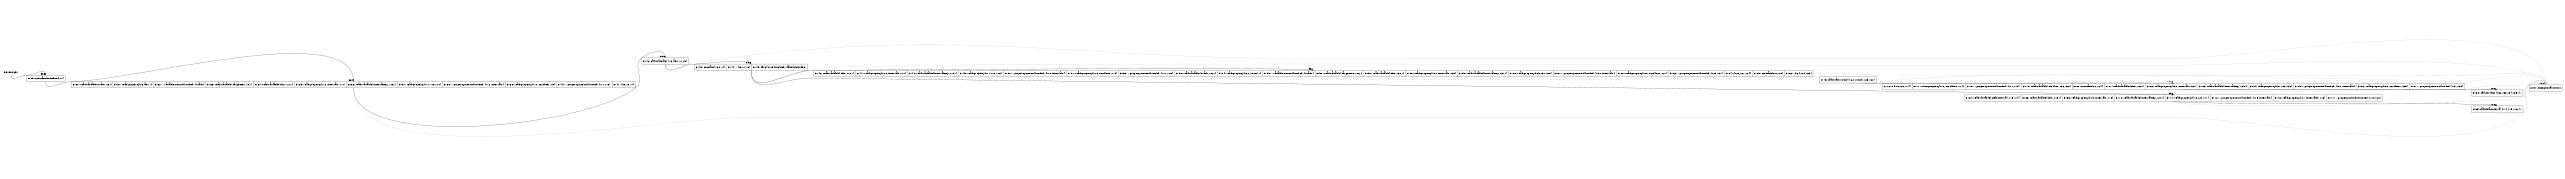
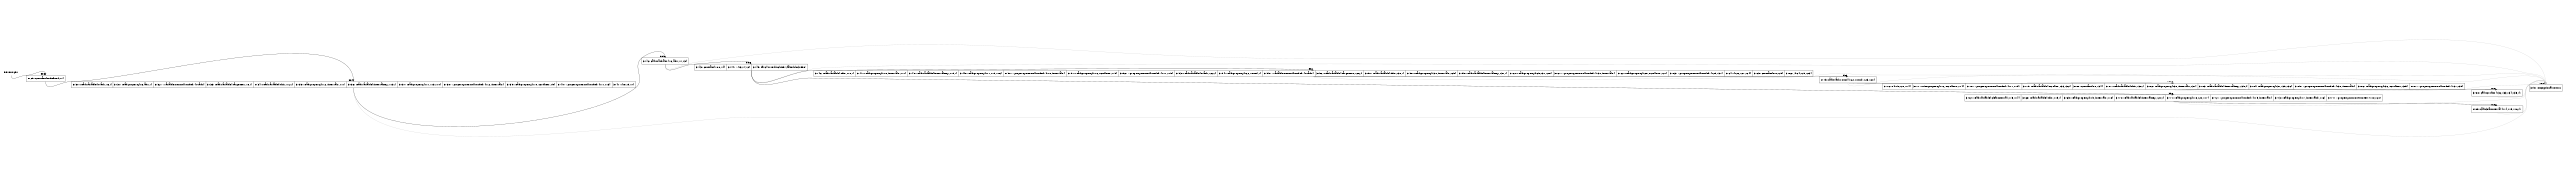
none -> (1580, 77)
